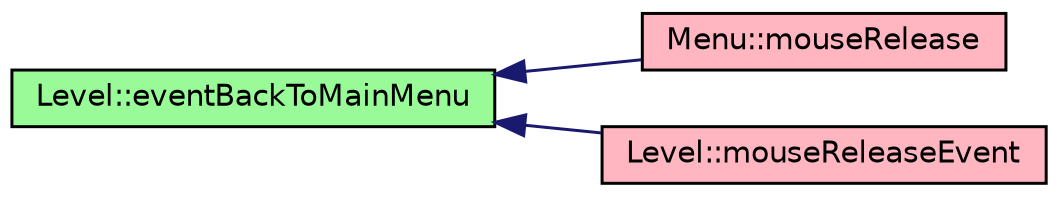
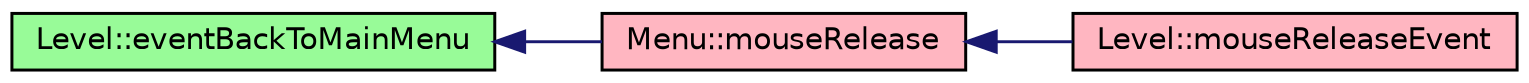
(563, 129) -> (1034, 42)
